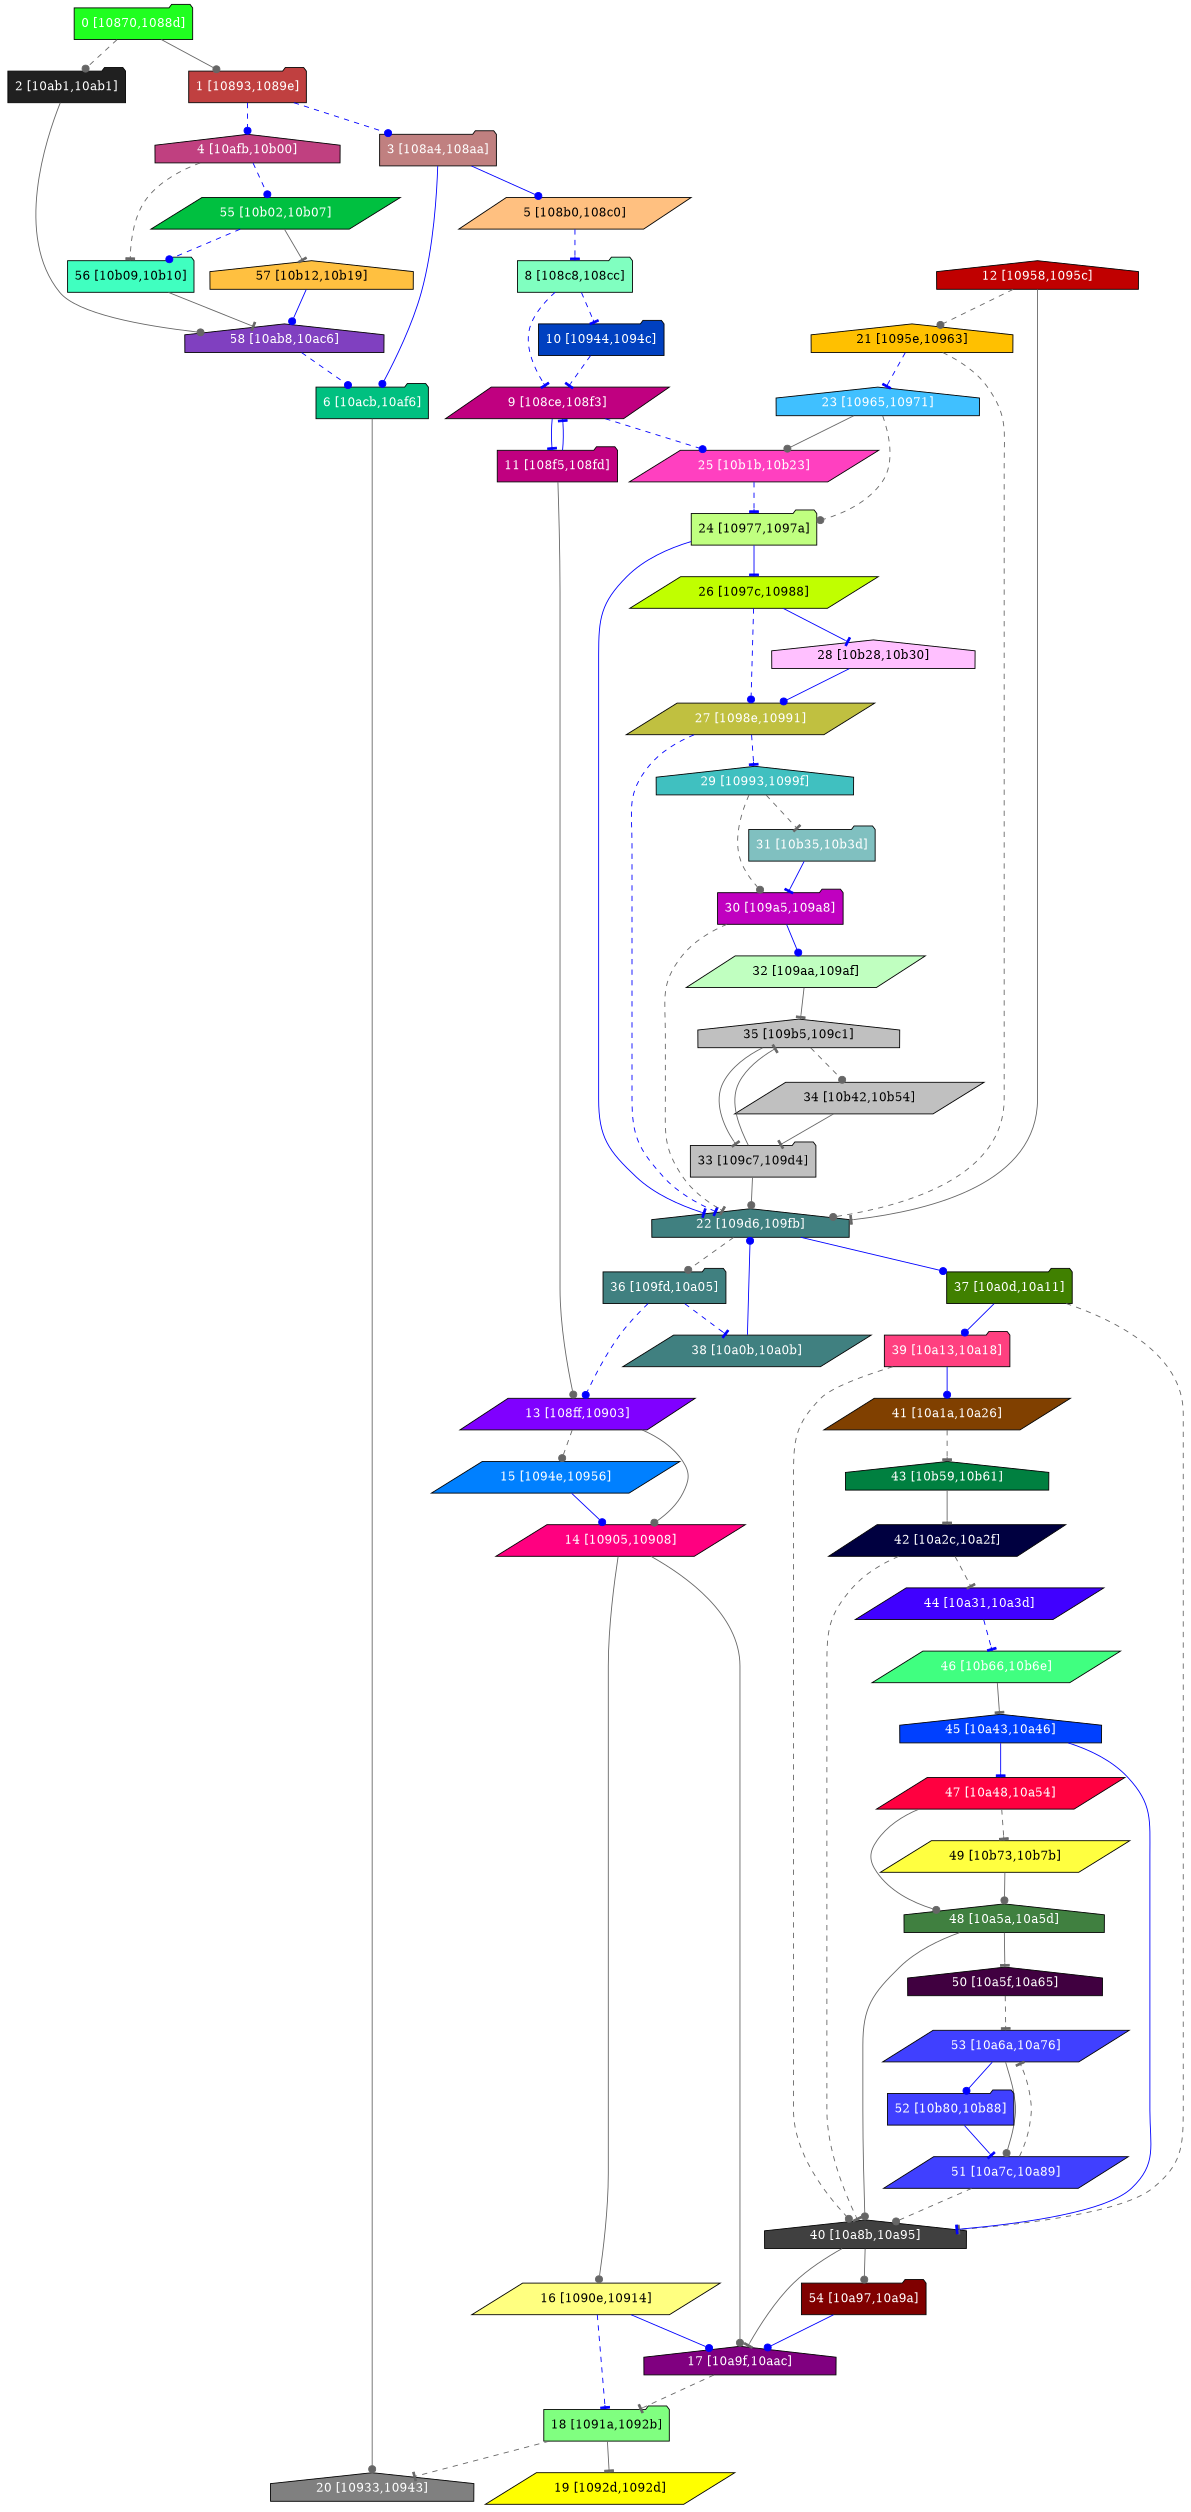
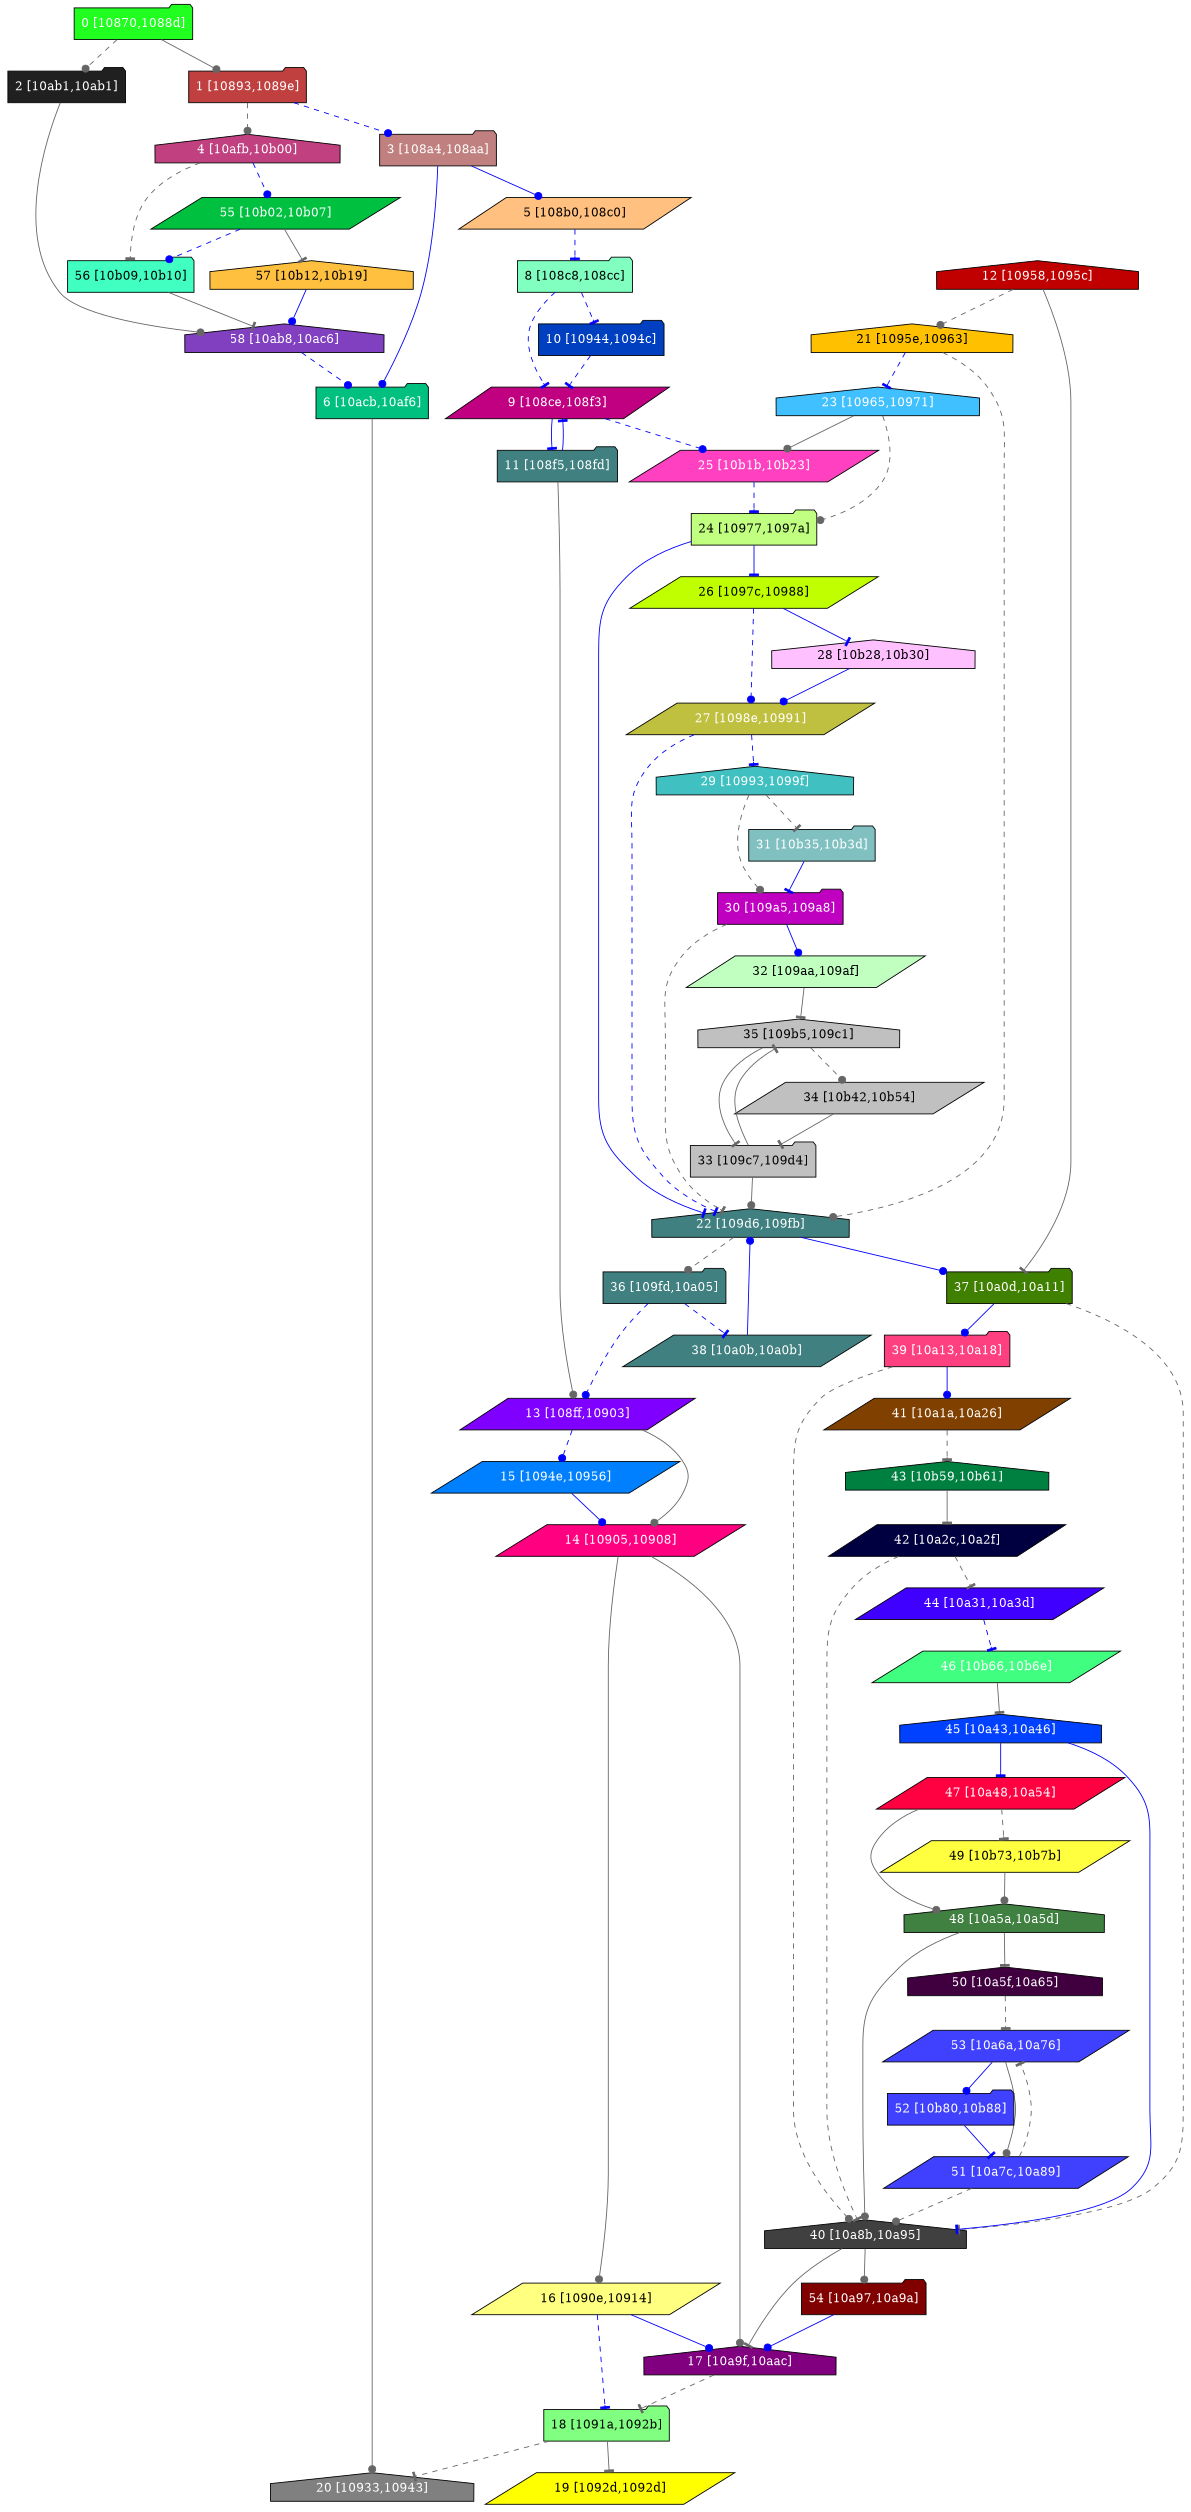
(248, 115) -> (248, 115)
(557, 466) -> (557, 466)
(1038, 814) -> (1071, 783)
(568, 1442) -> (568, 1442)
